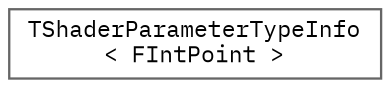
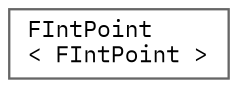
(195, 44) -> (119, 44)
